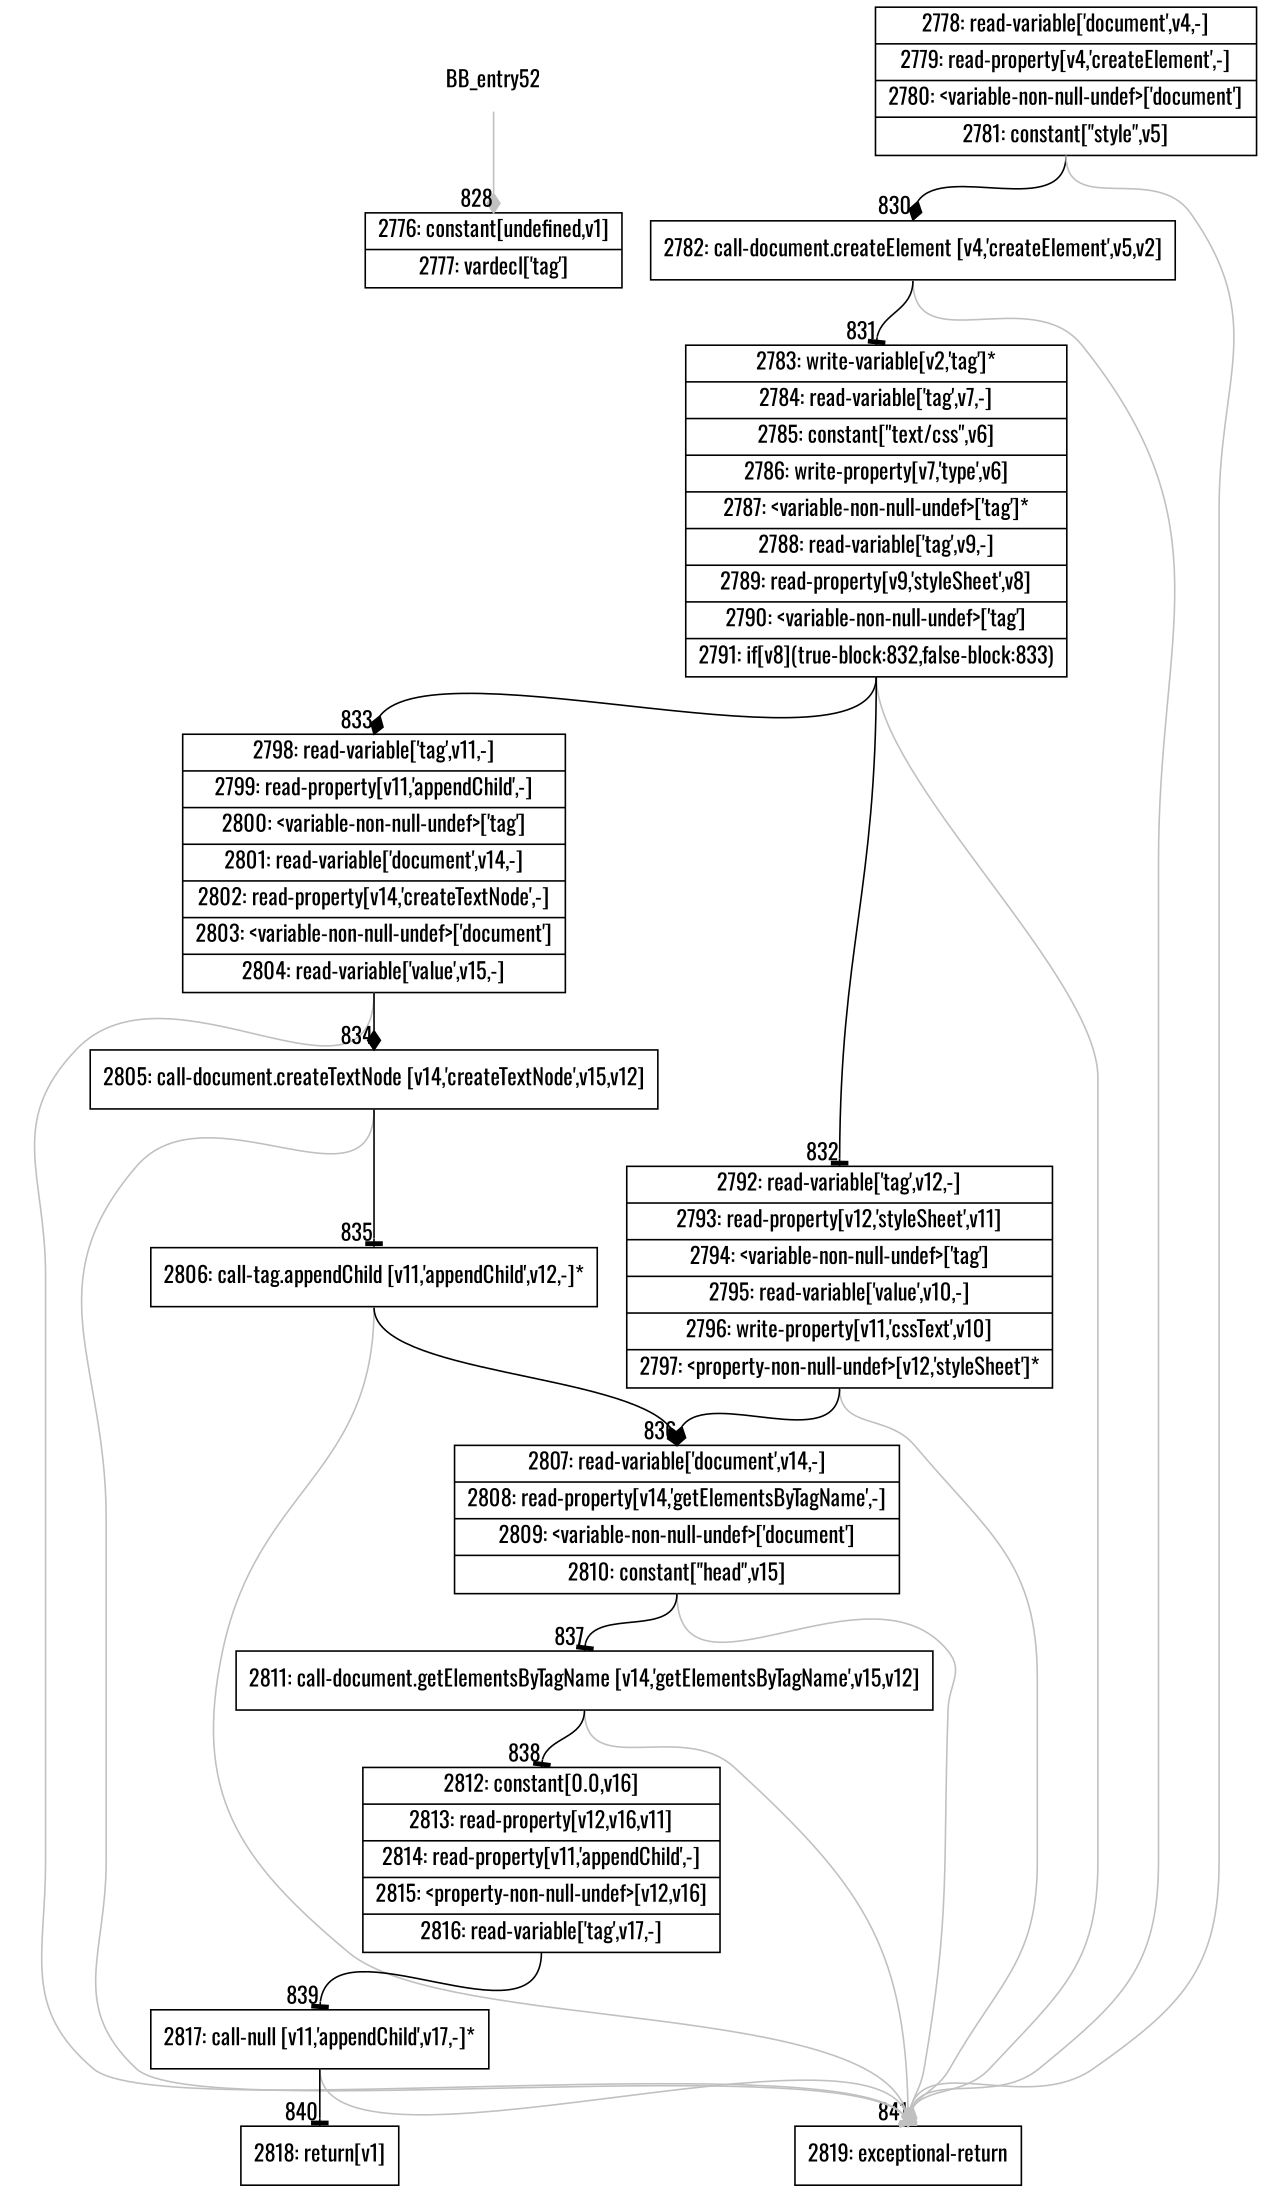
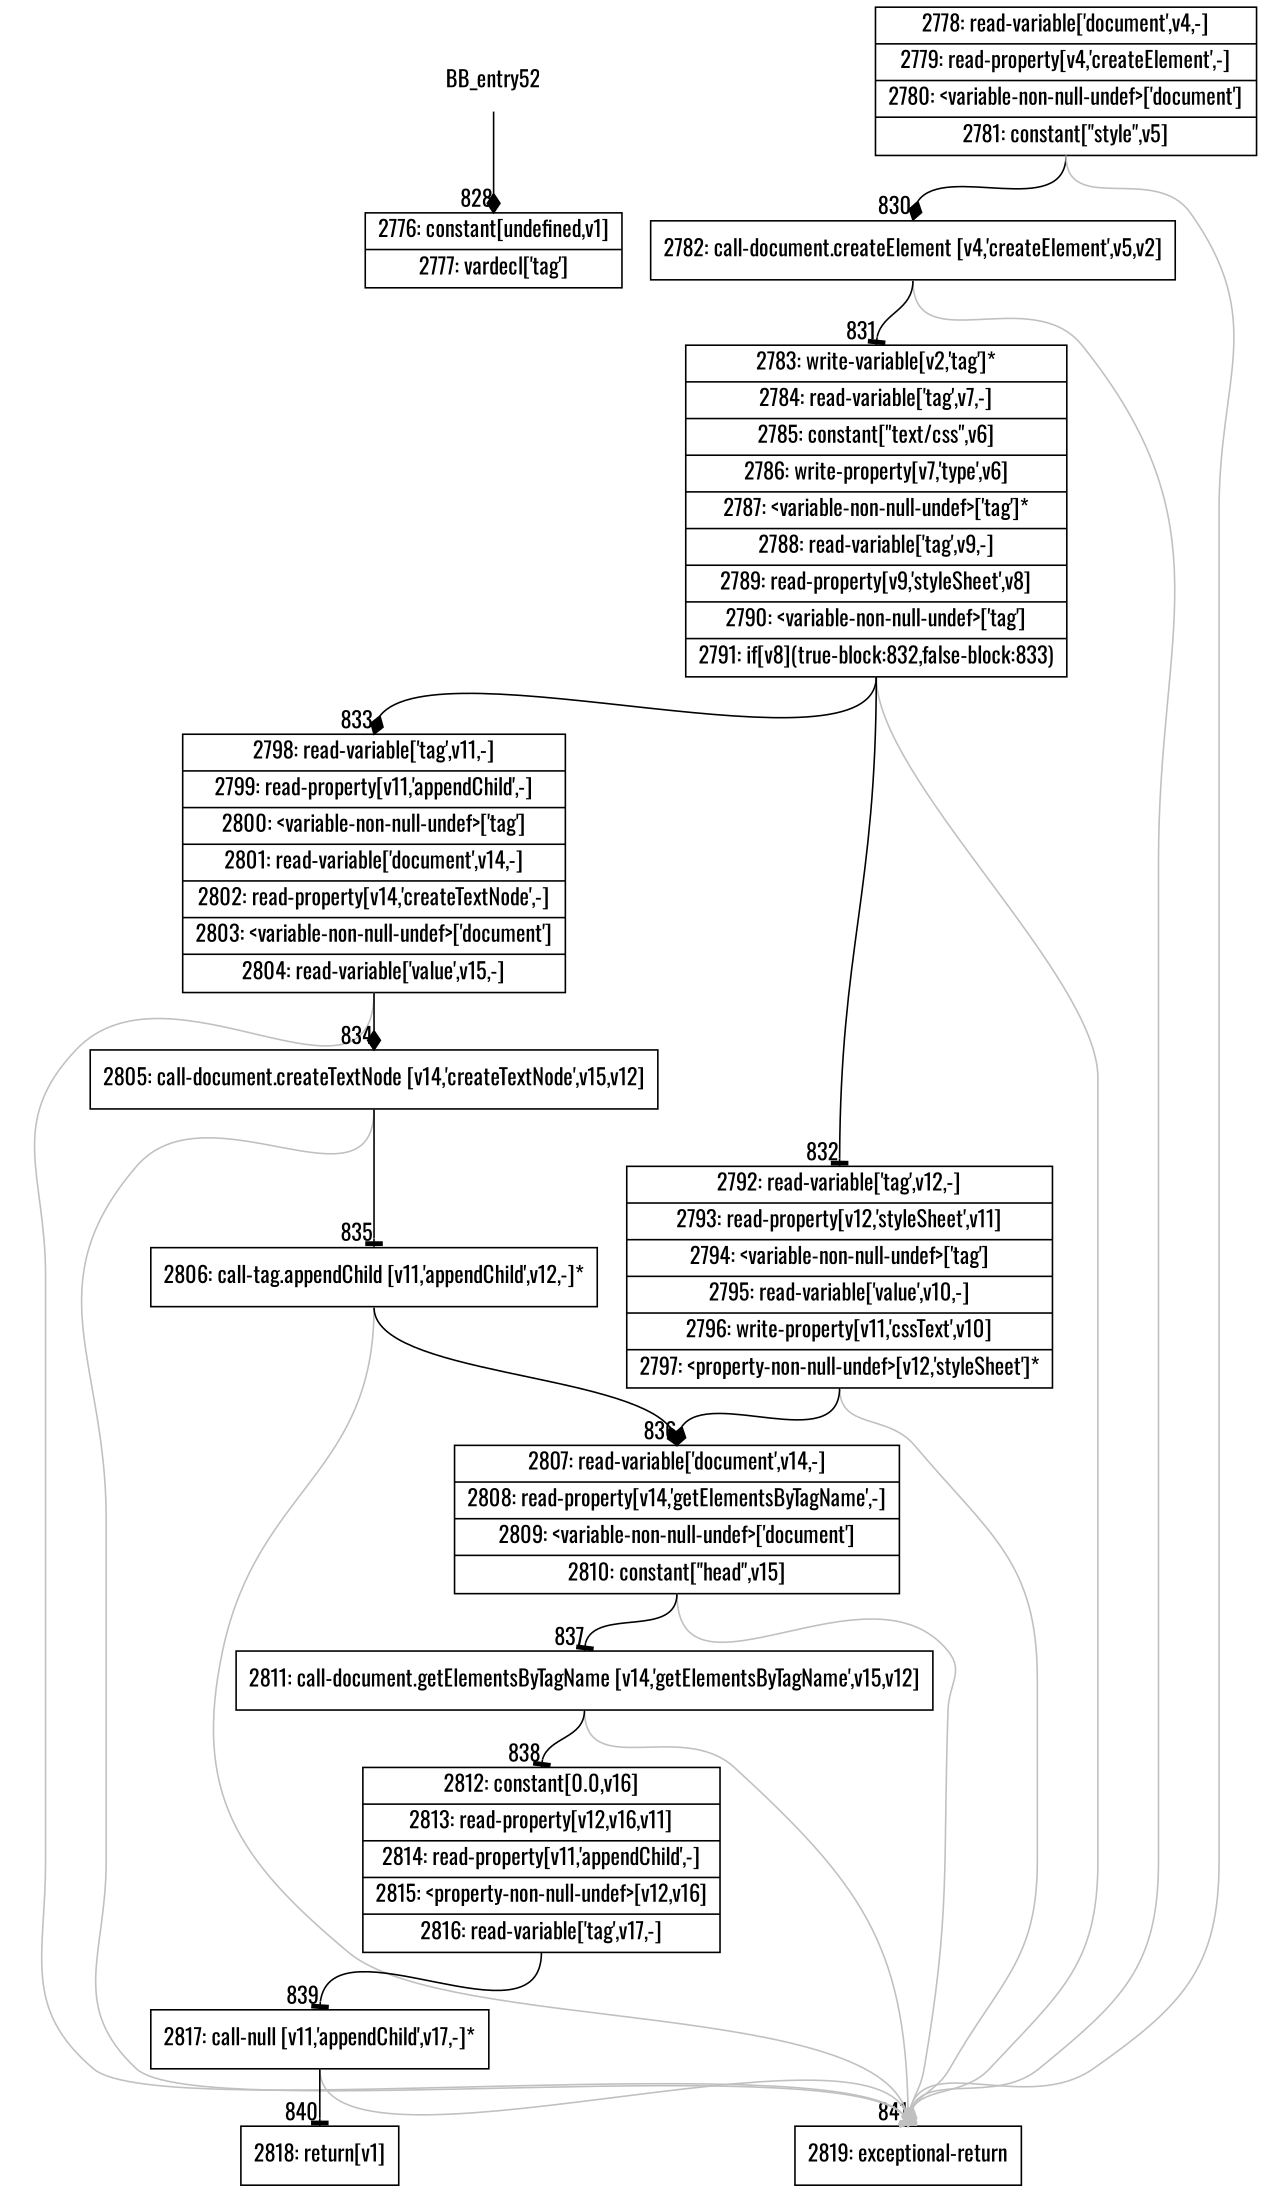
(494, 153) -> (494, 153)
